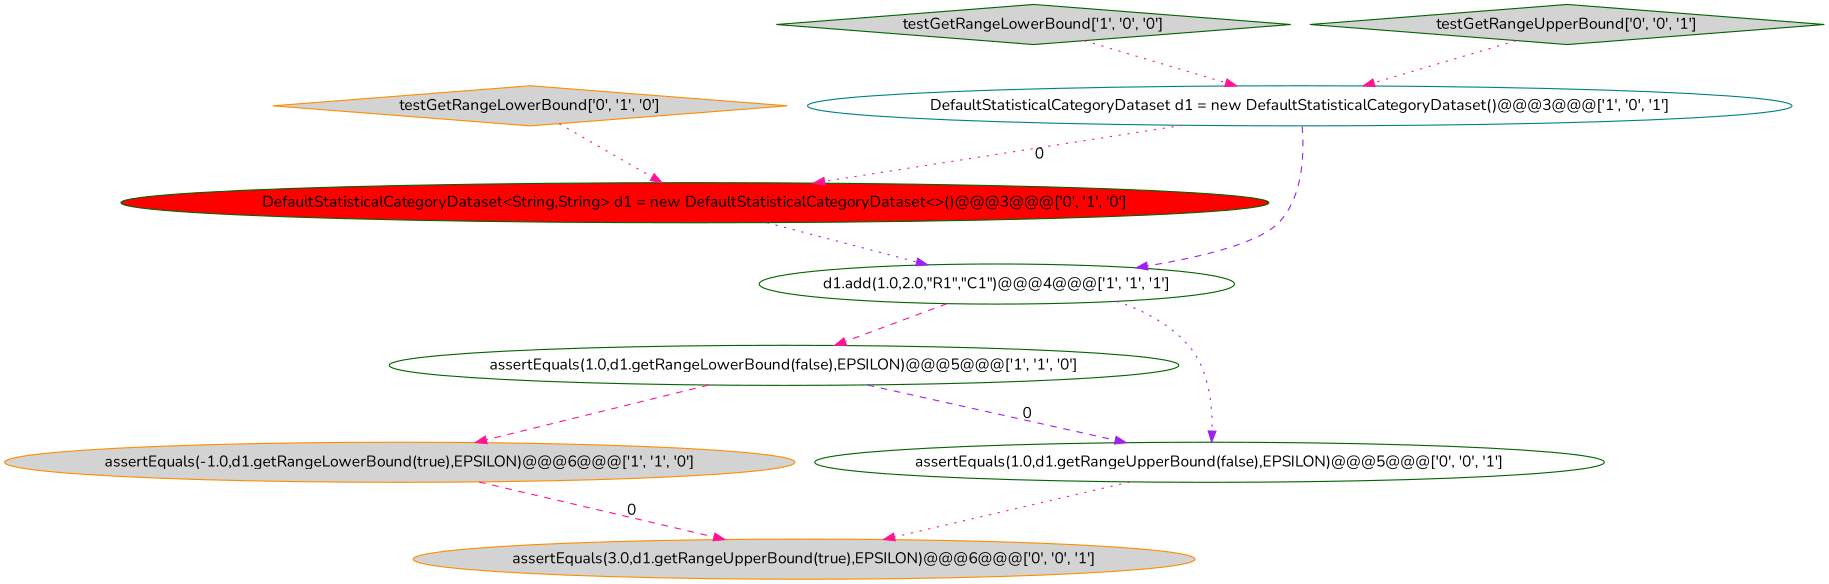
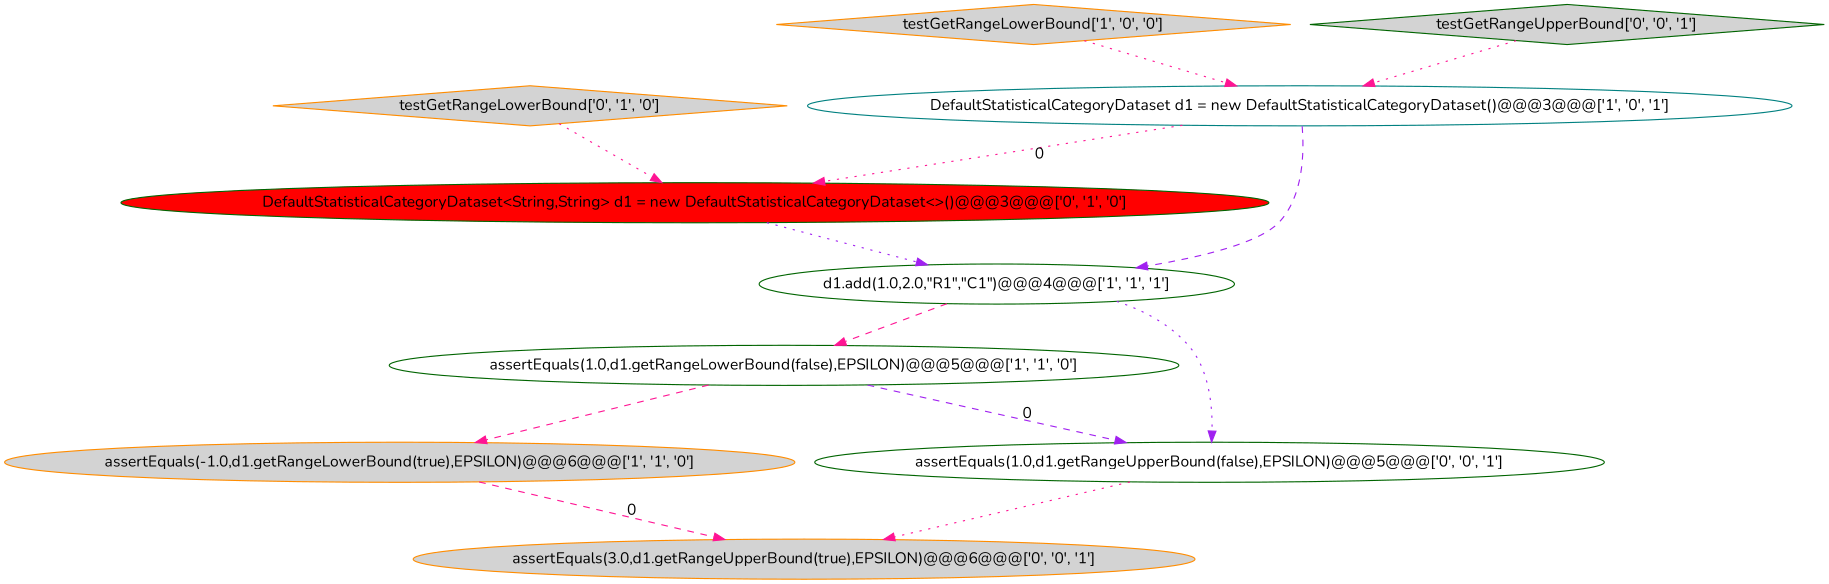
(1034, 25) -> (1034, 25)
